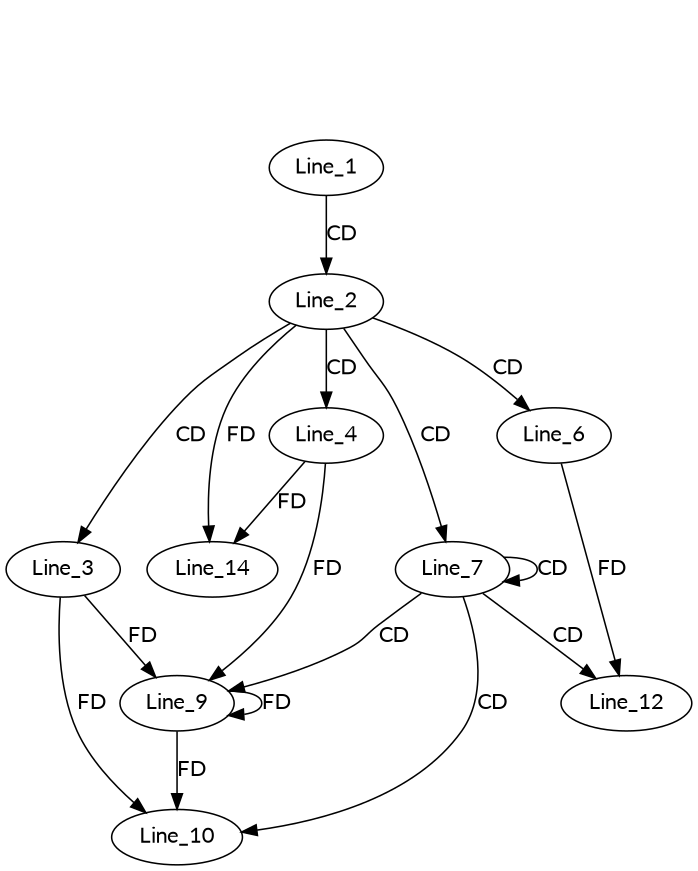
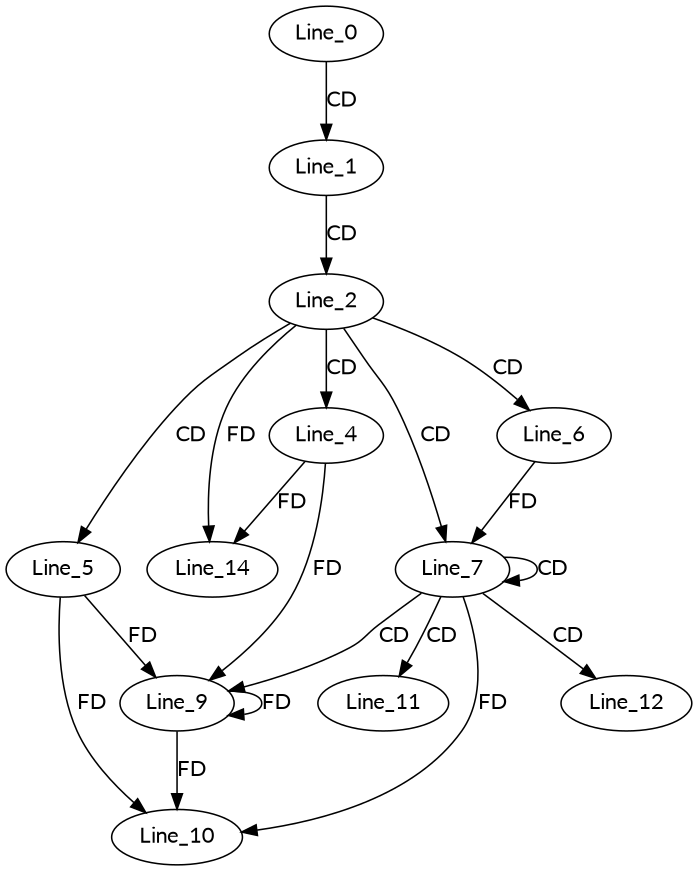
none -> (326, 34)
(588, 562) -> (508, 496)
(63, 569) -> (63, 569)
none -> (383, 703)
(493, 703) -> (493, 703)
